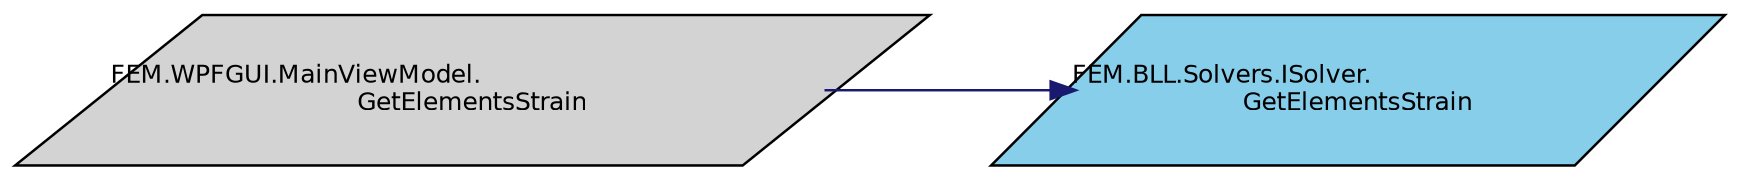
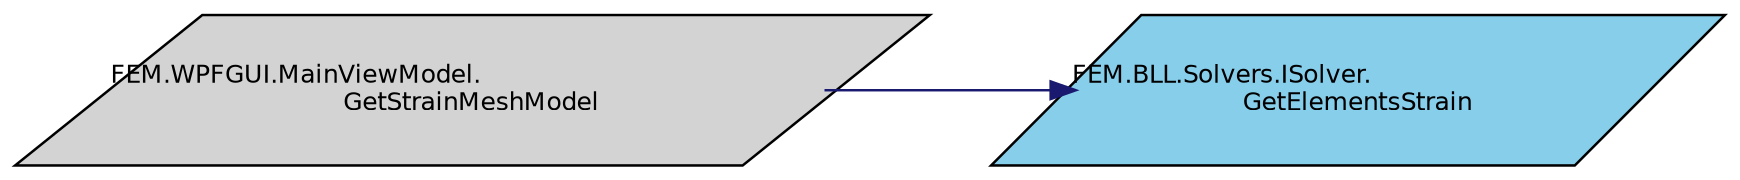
(472, 90) -> (472, 90)
